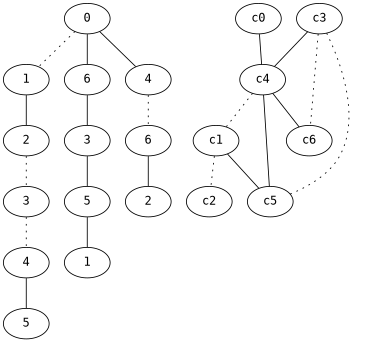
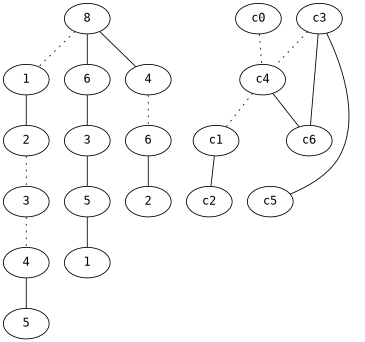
(87, 19) -> (87, 19)
(261, 49) -> (261, 49)
(291, 49) -> (291, 49)
(314, 80) -> (314, 80)
(348, 125) -> (348, 125)
(266, 141) -> none
(213, 171) -> (213, 171)
(243, 171) -> none
